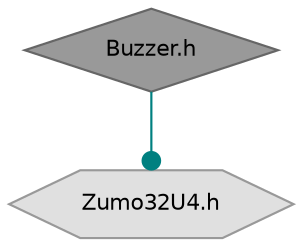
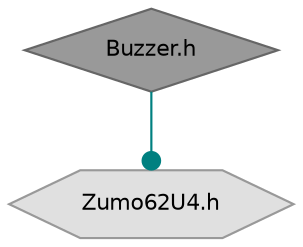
(151, 204) -> (151, 204)
